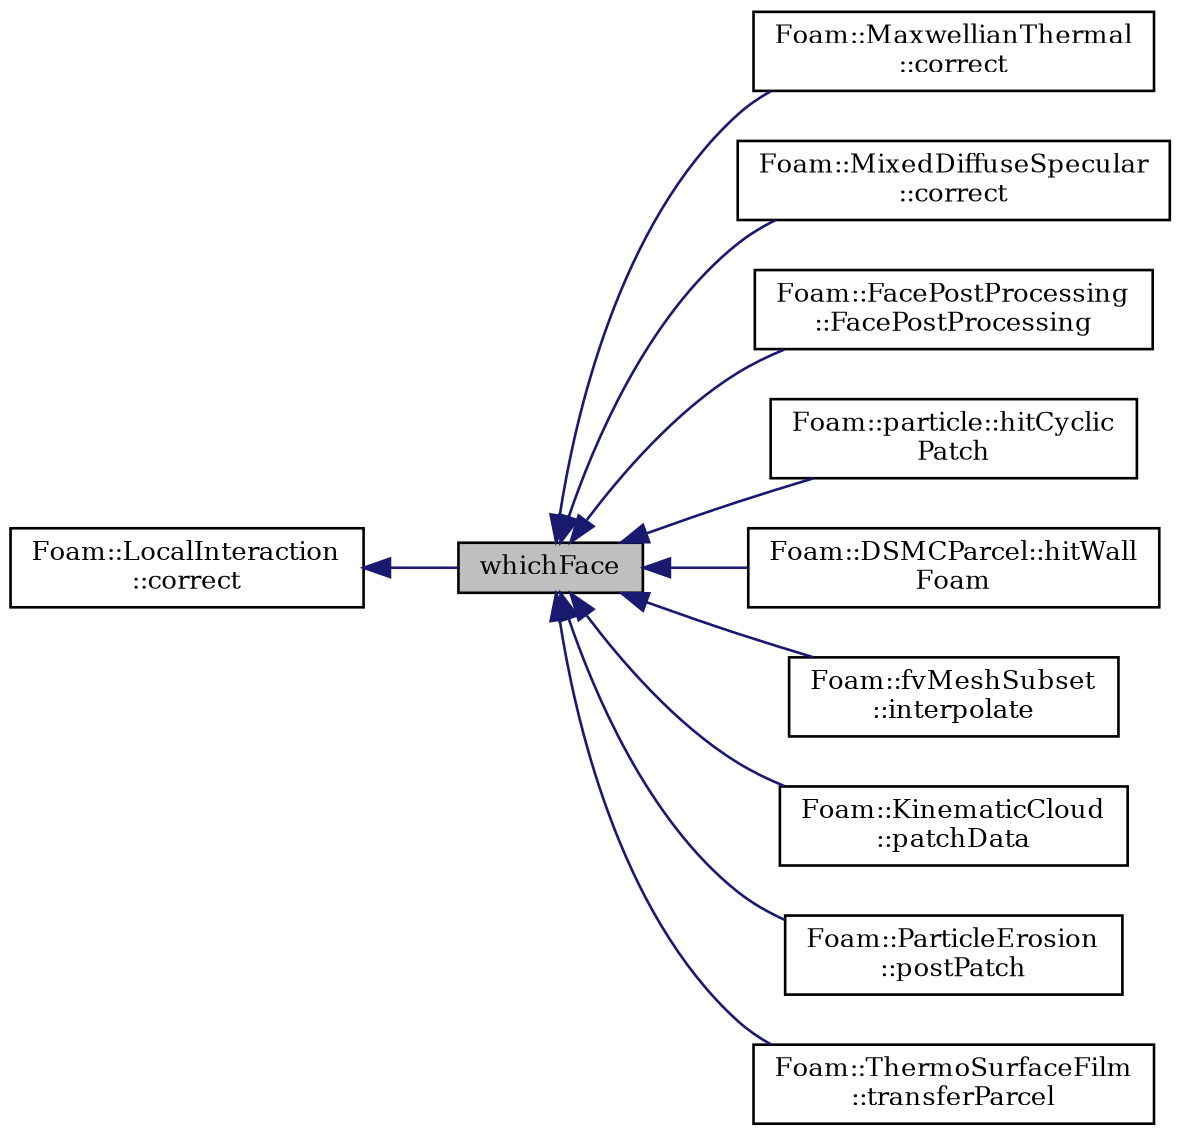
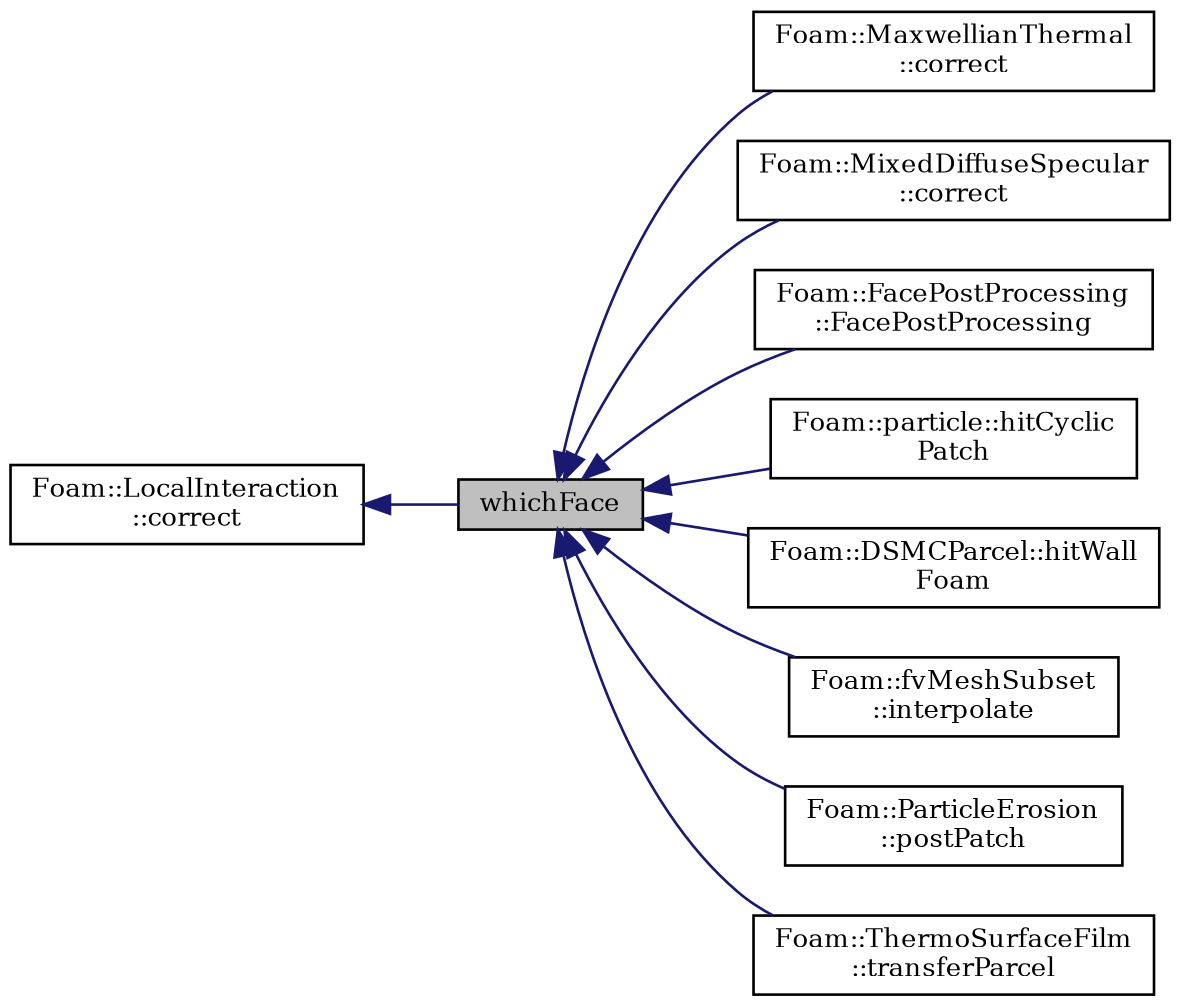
(954, 826) -> none
